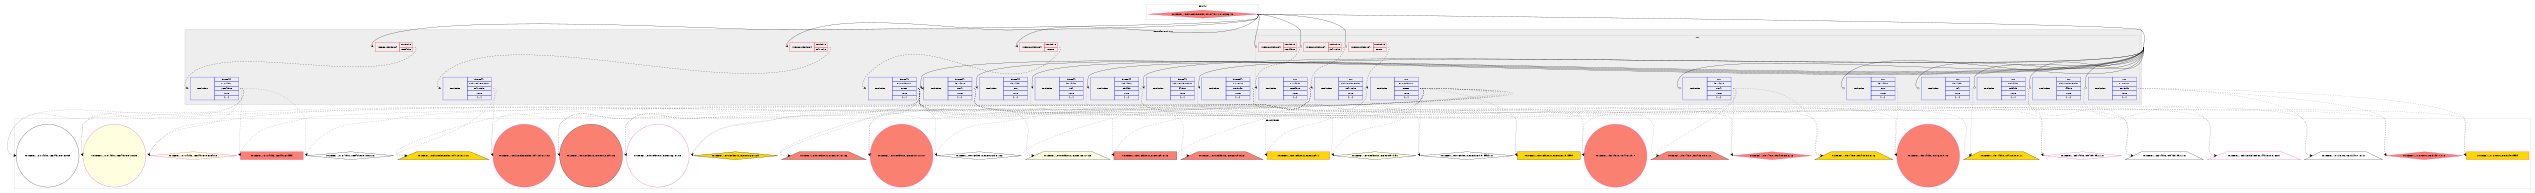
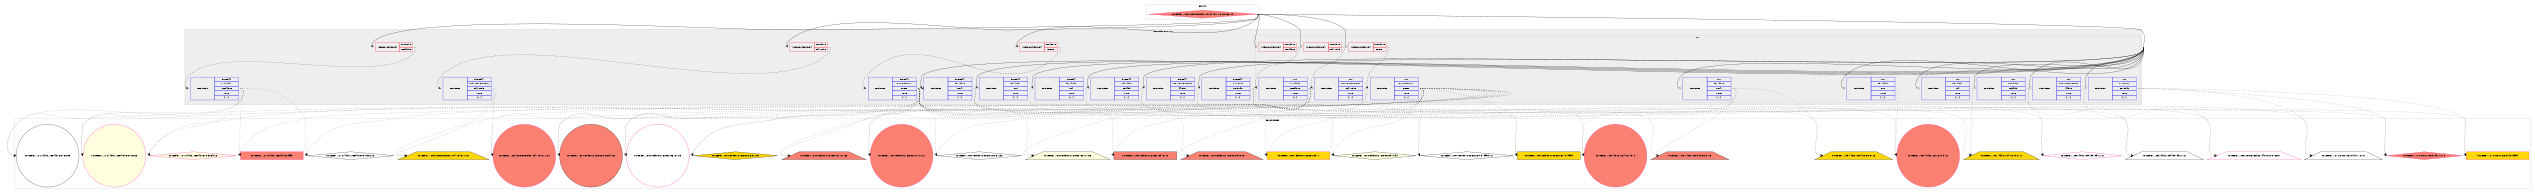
(1772, 156) -> none
